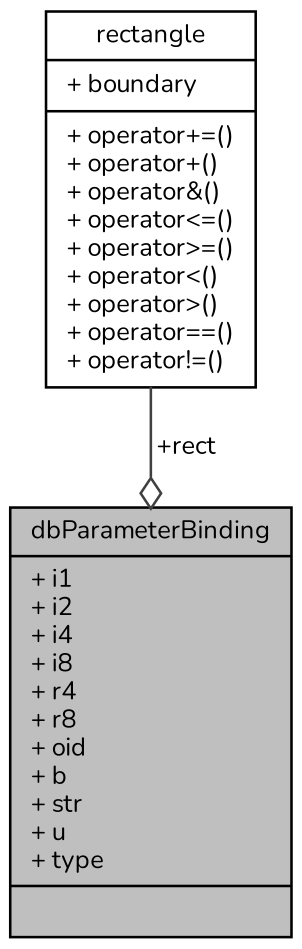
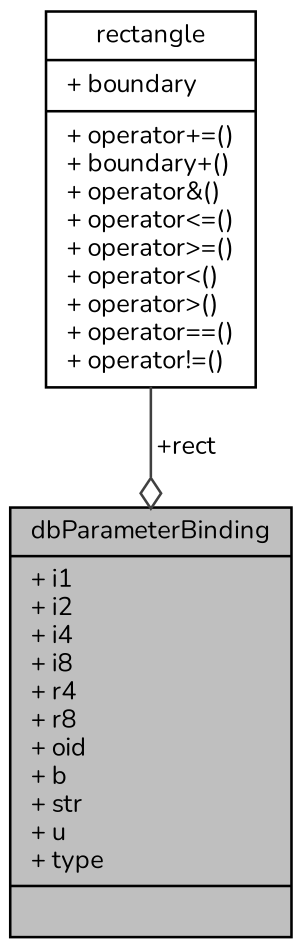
(143, 164) -> (148, 164)
